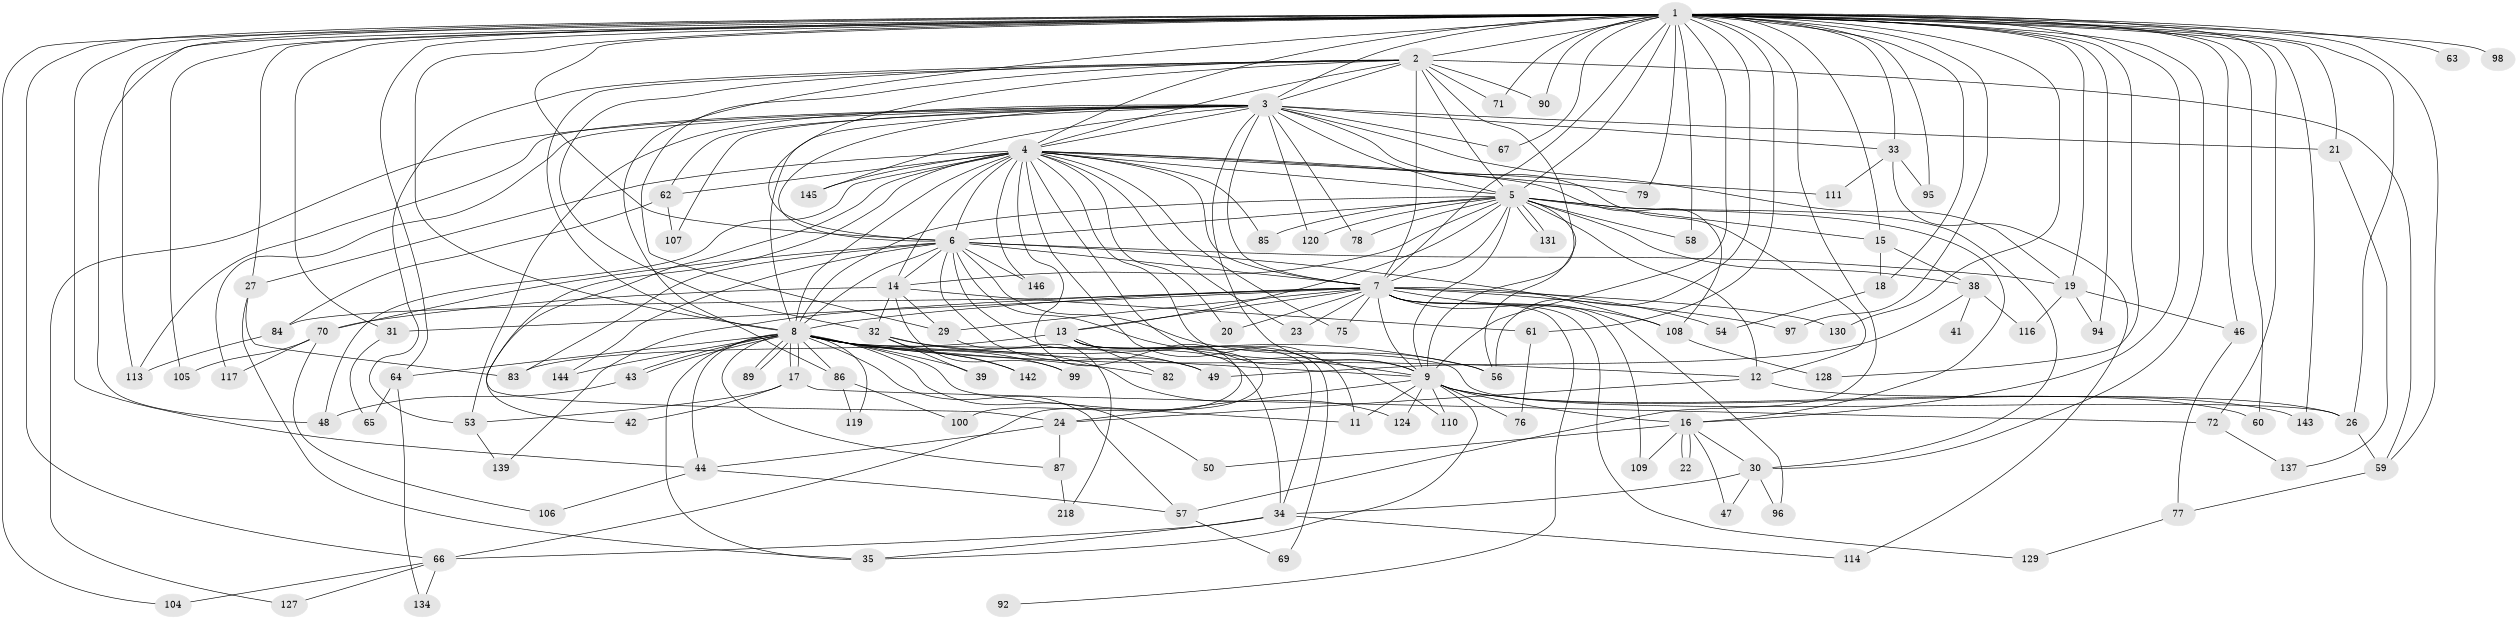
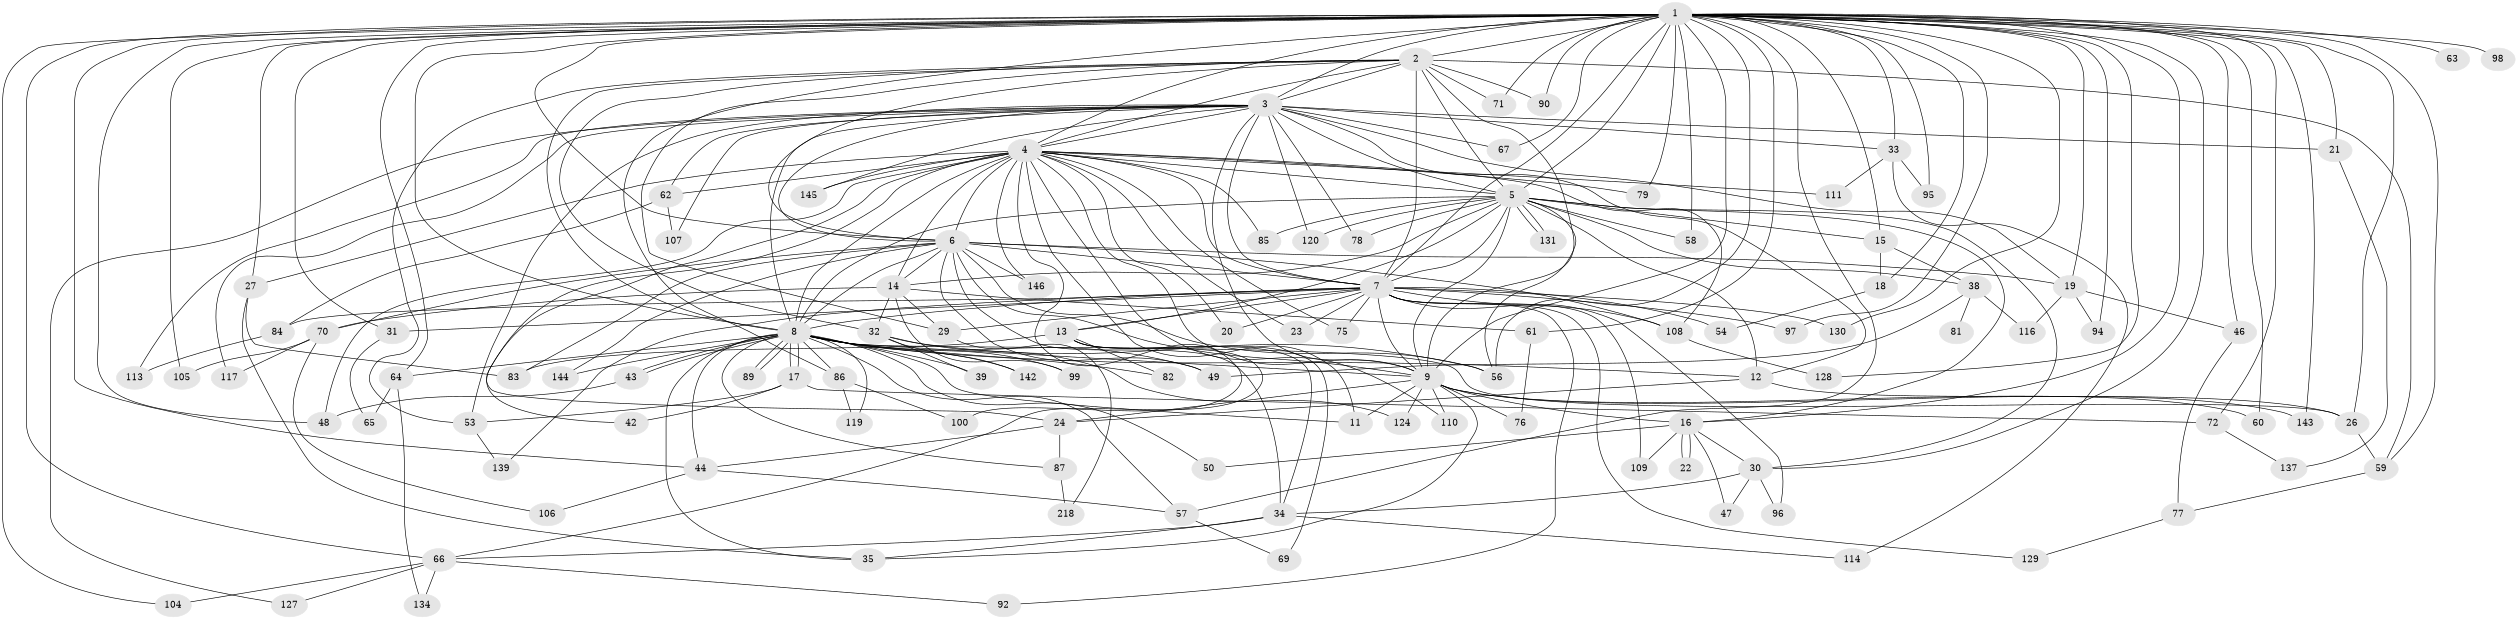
(744, 23) -> none
(1232, 219) -> none
(1956, 332) -> (1956, 332)
none -> (721, 583)
